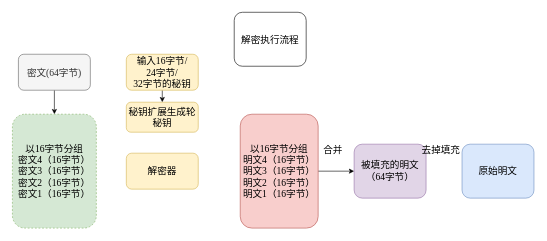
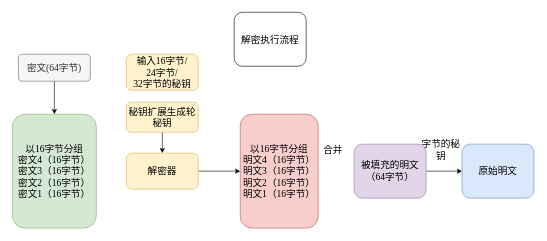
(54, 72) -> (54, 68)
(162, 96) -> none
none -> (162, 147)
(441, 150) -> (441, 150)
(54, 171) -> (54, 171)
none -> (234, 171)
(348, 171) -> none
none -> (456, 171)
